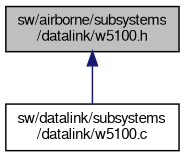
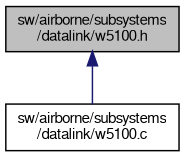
(92, 127) -> (92, 127)
